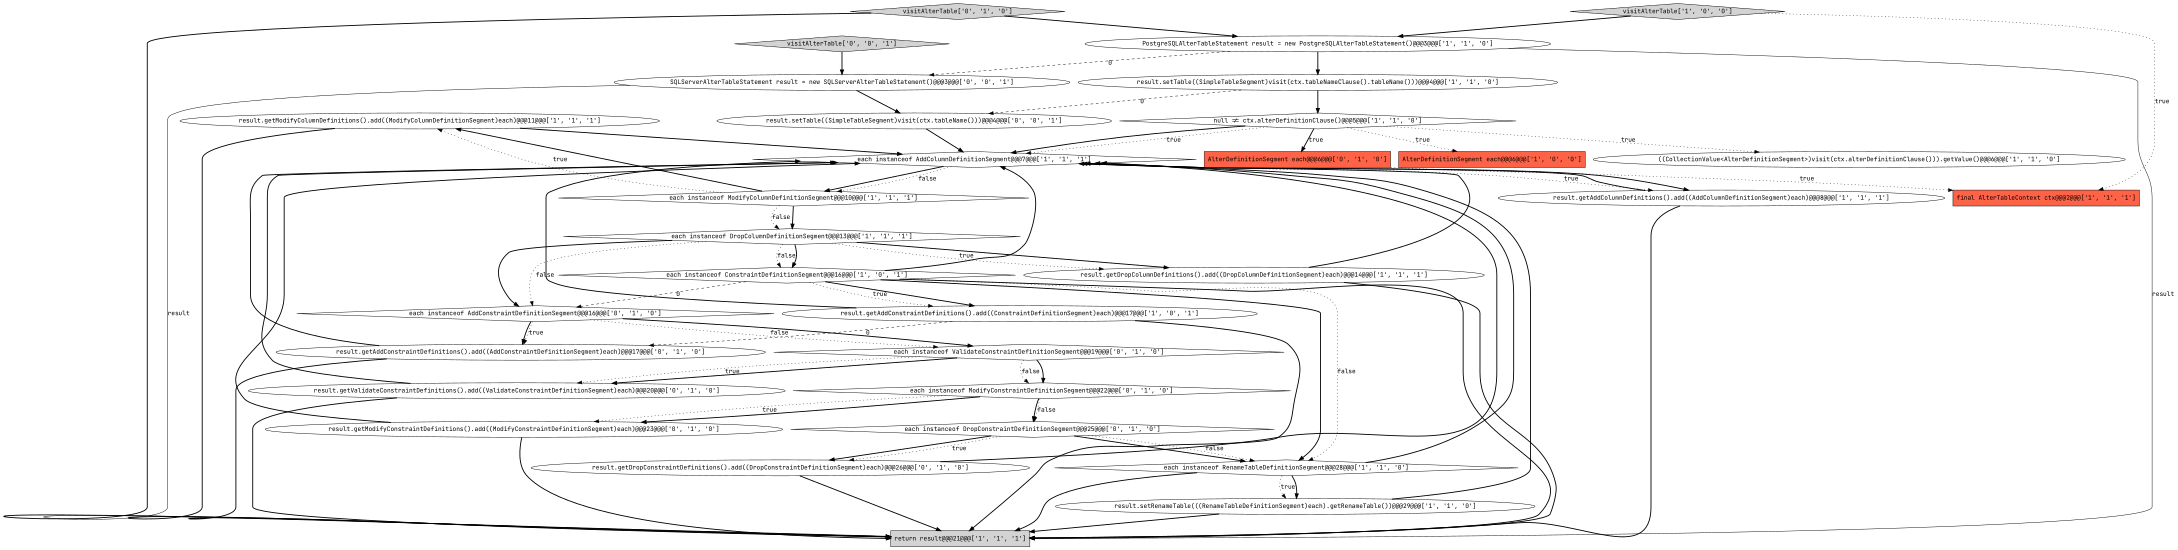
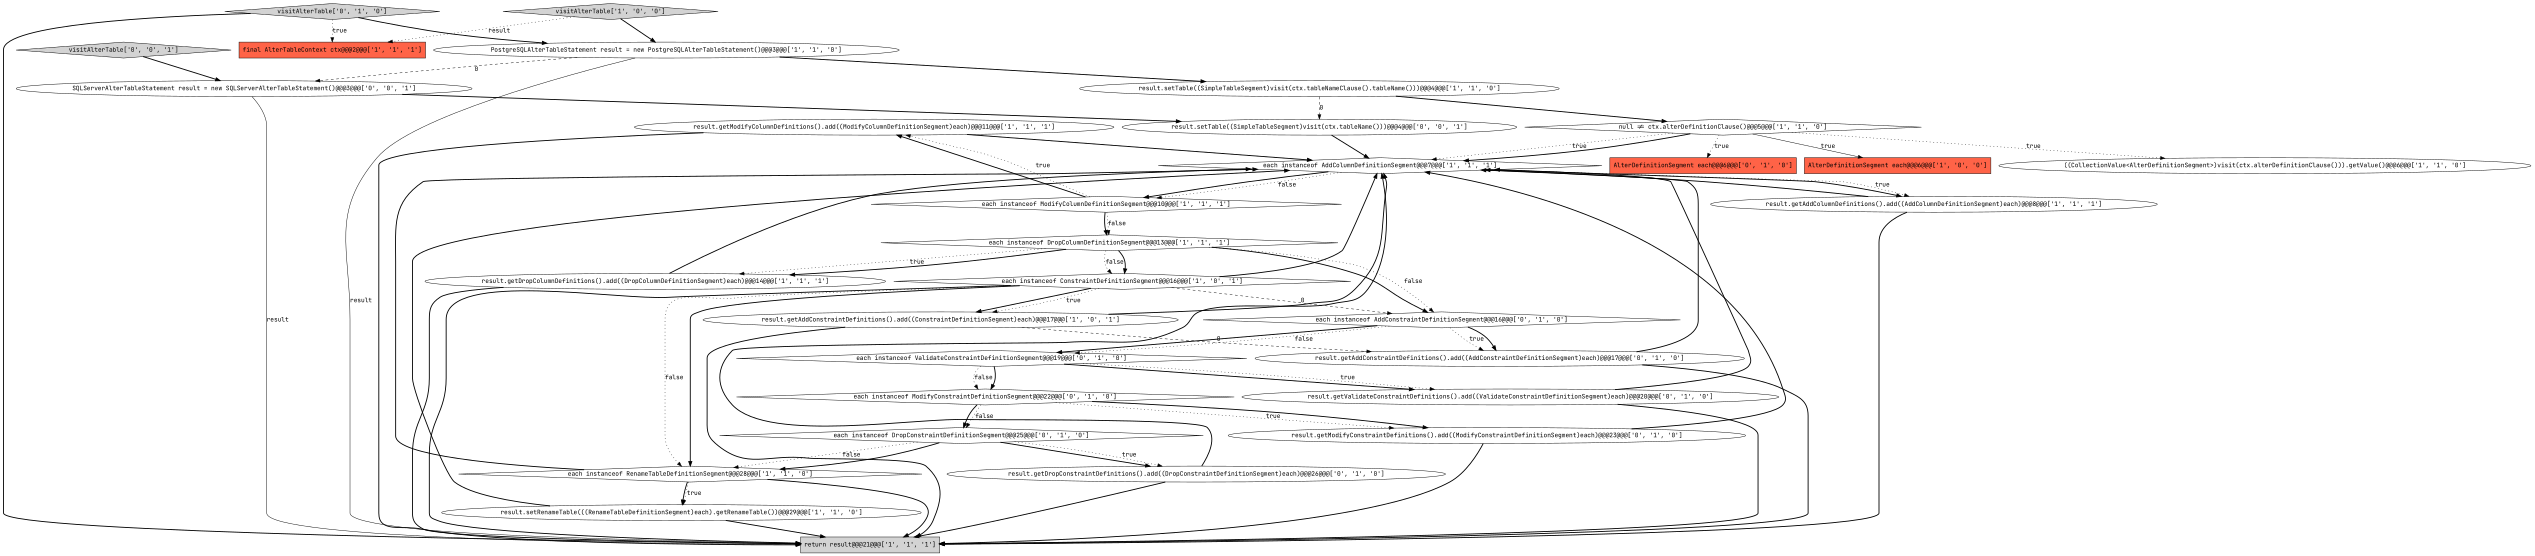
(2162, 102) -> (499, 31)
(1309, 138) -> (1714, 144)
(1400, 139) -> (1805, 145)
(1670, 177) -> (332, 29)
